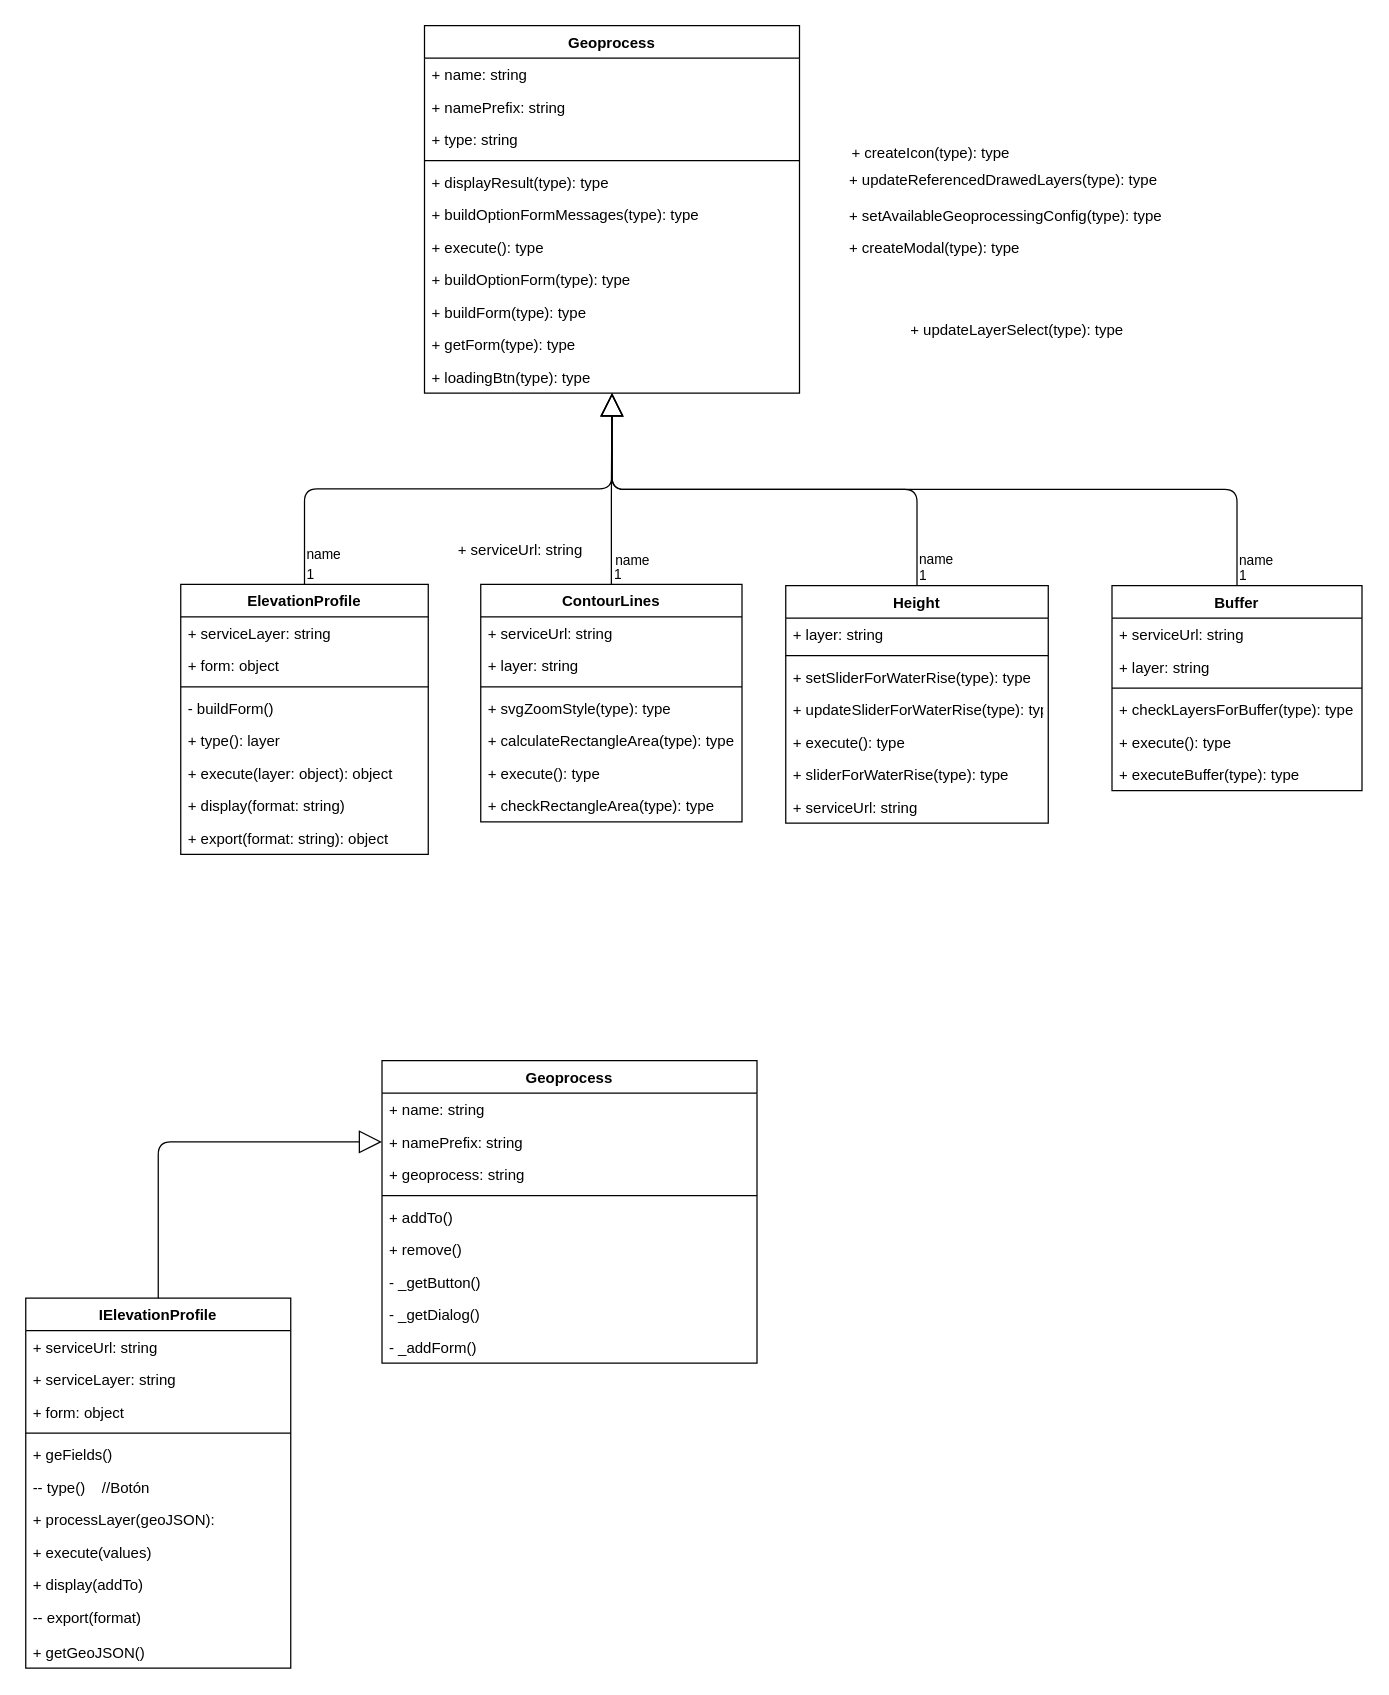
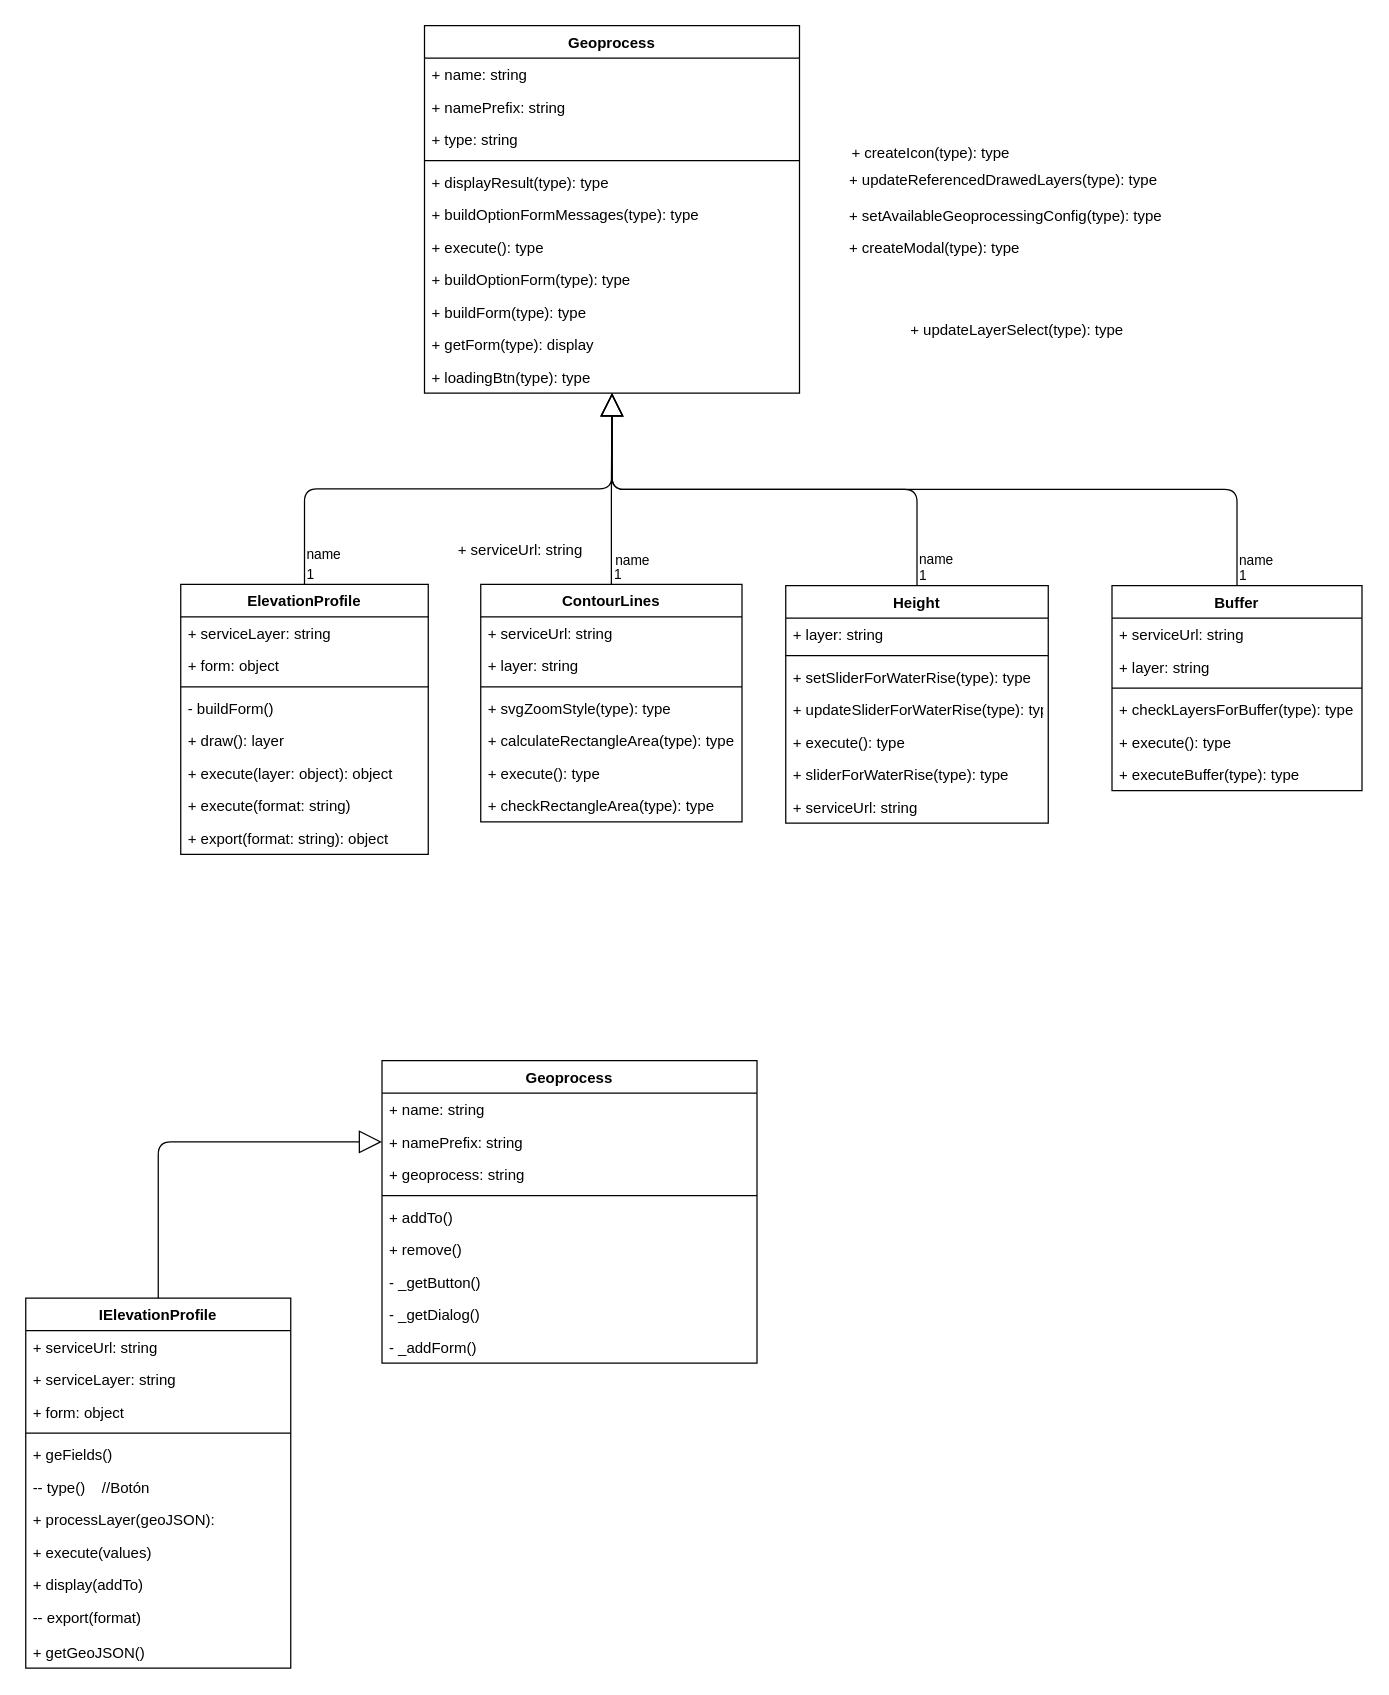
(514, 345) -> (522, 345)
(243, 741) -> (243, 741)
(281, 806) -> (285, 806)
